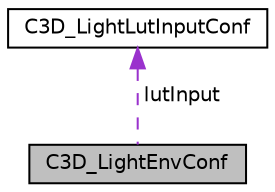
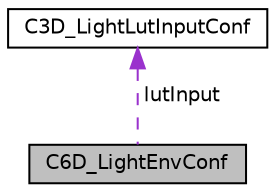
(138, 164) -> (138, 164)
